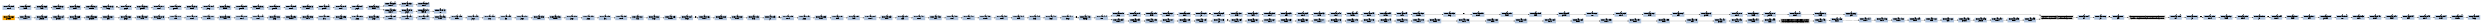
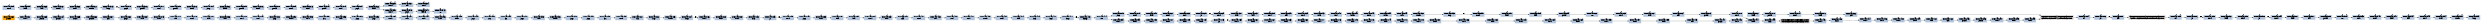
(1744, 14) -> (1744, 17)
